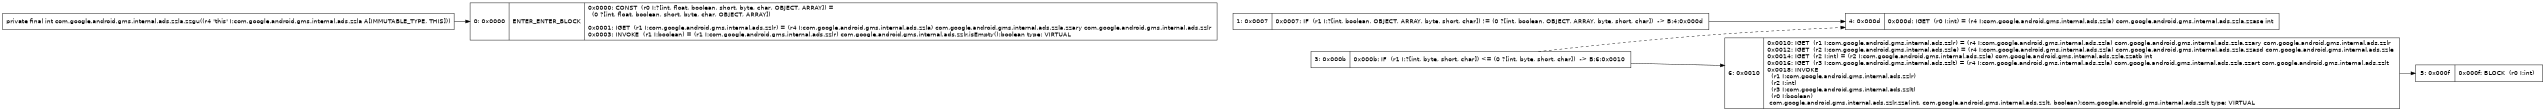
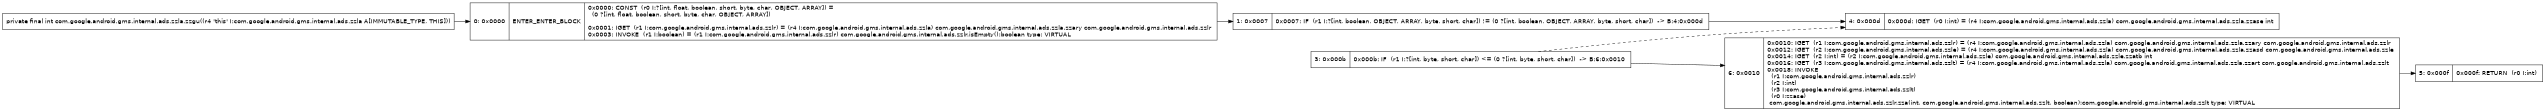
none -> (1223, 21)
(2498, 73) -> (2498, 73)
(1790, 96) -> (1787, 96)
